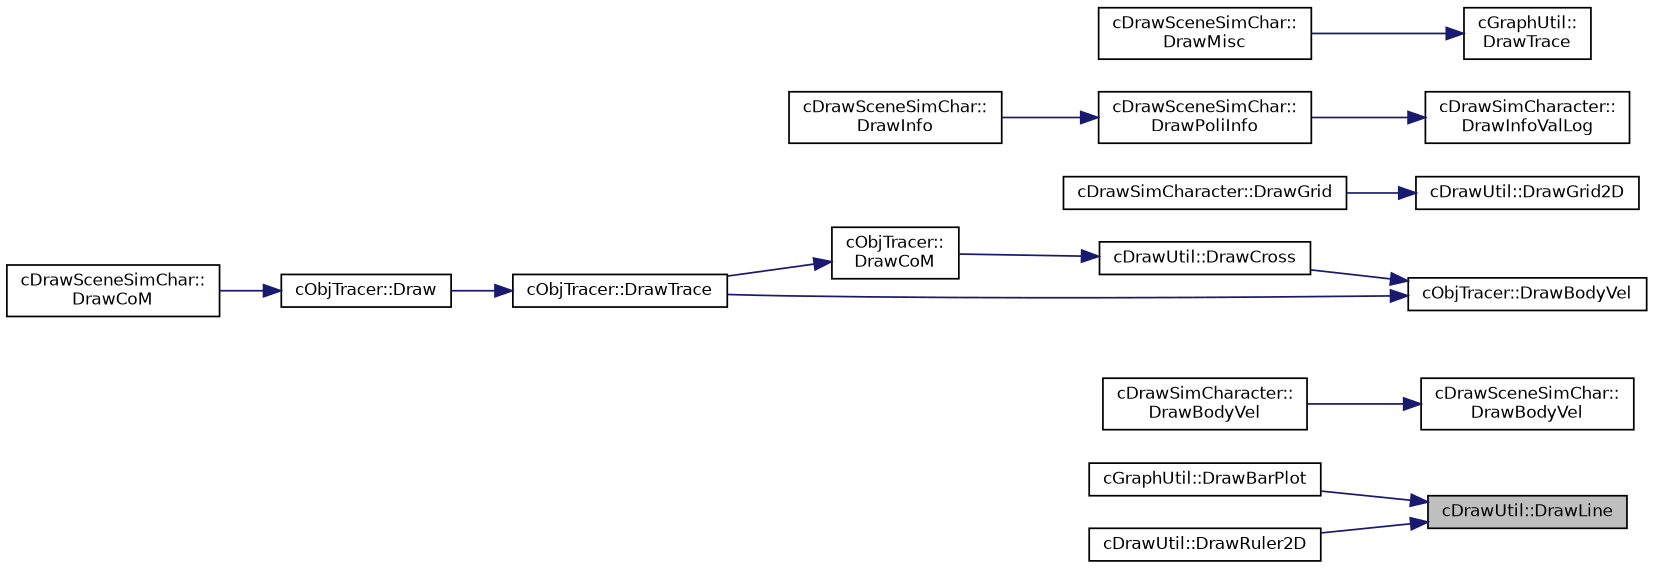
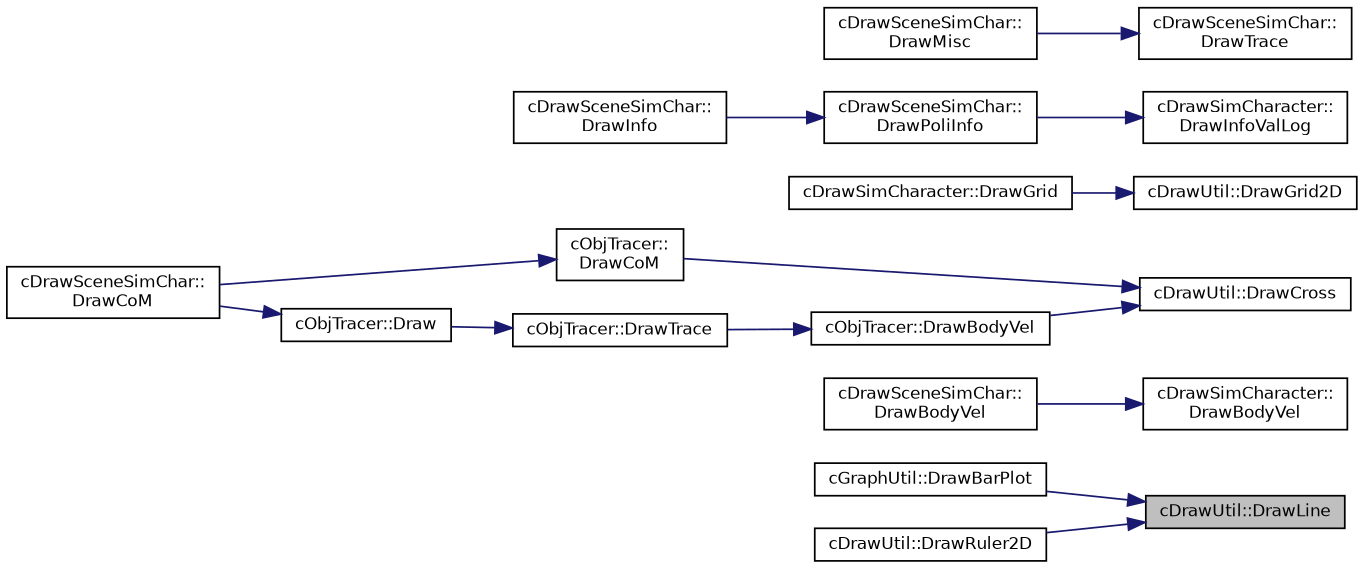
(1527, 33) -> (1245, 33)
(771, 270) -> (379, 273)
(1351, 274) -> (1086, 312)
(1355, 404) -> (1081, 404)
